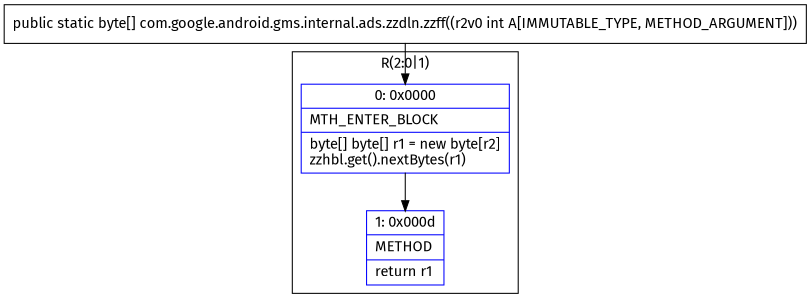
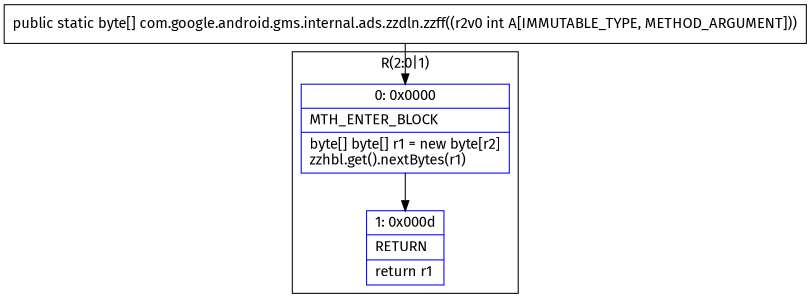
(404, 247) -> (402, 247)
